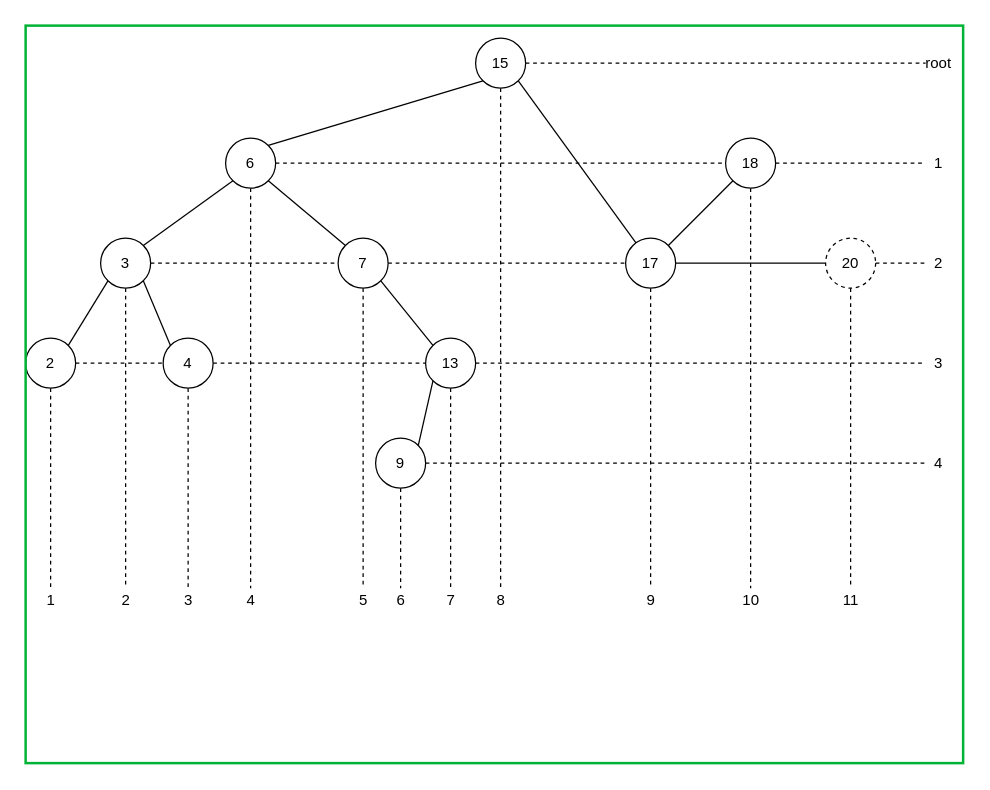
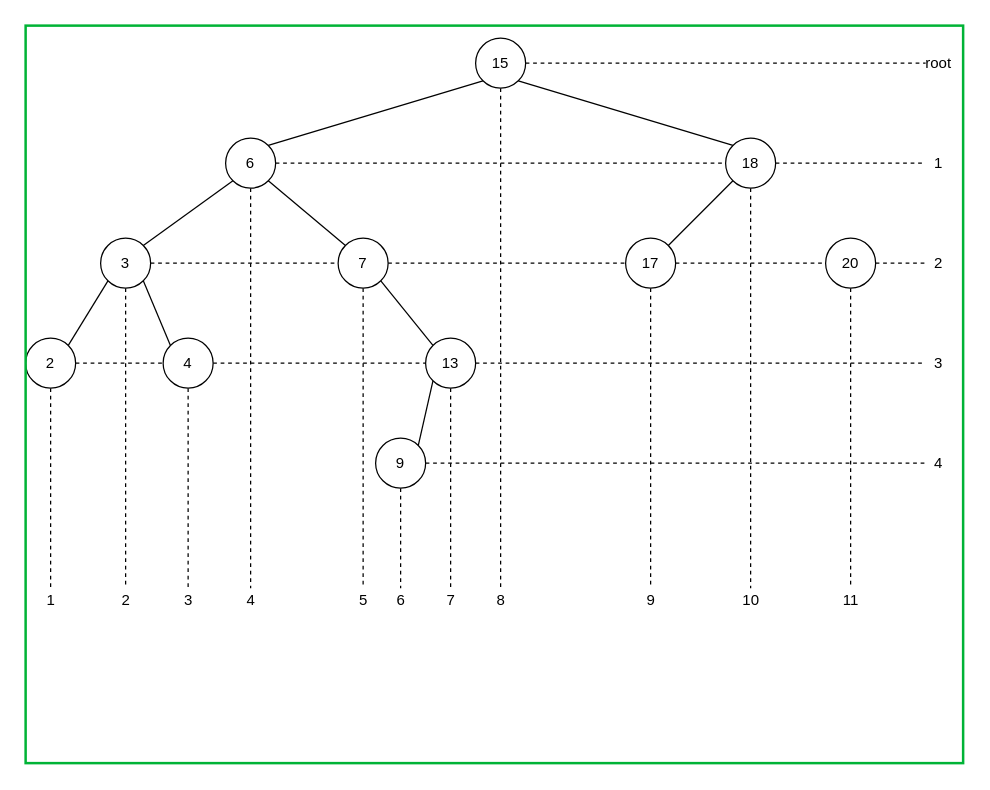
(577, 161) -> (626, 113)
(753, 263) -> (753, 263)
(851, 263) -> (851, 263)
